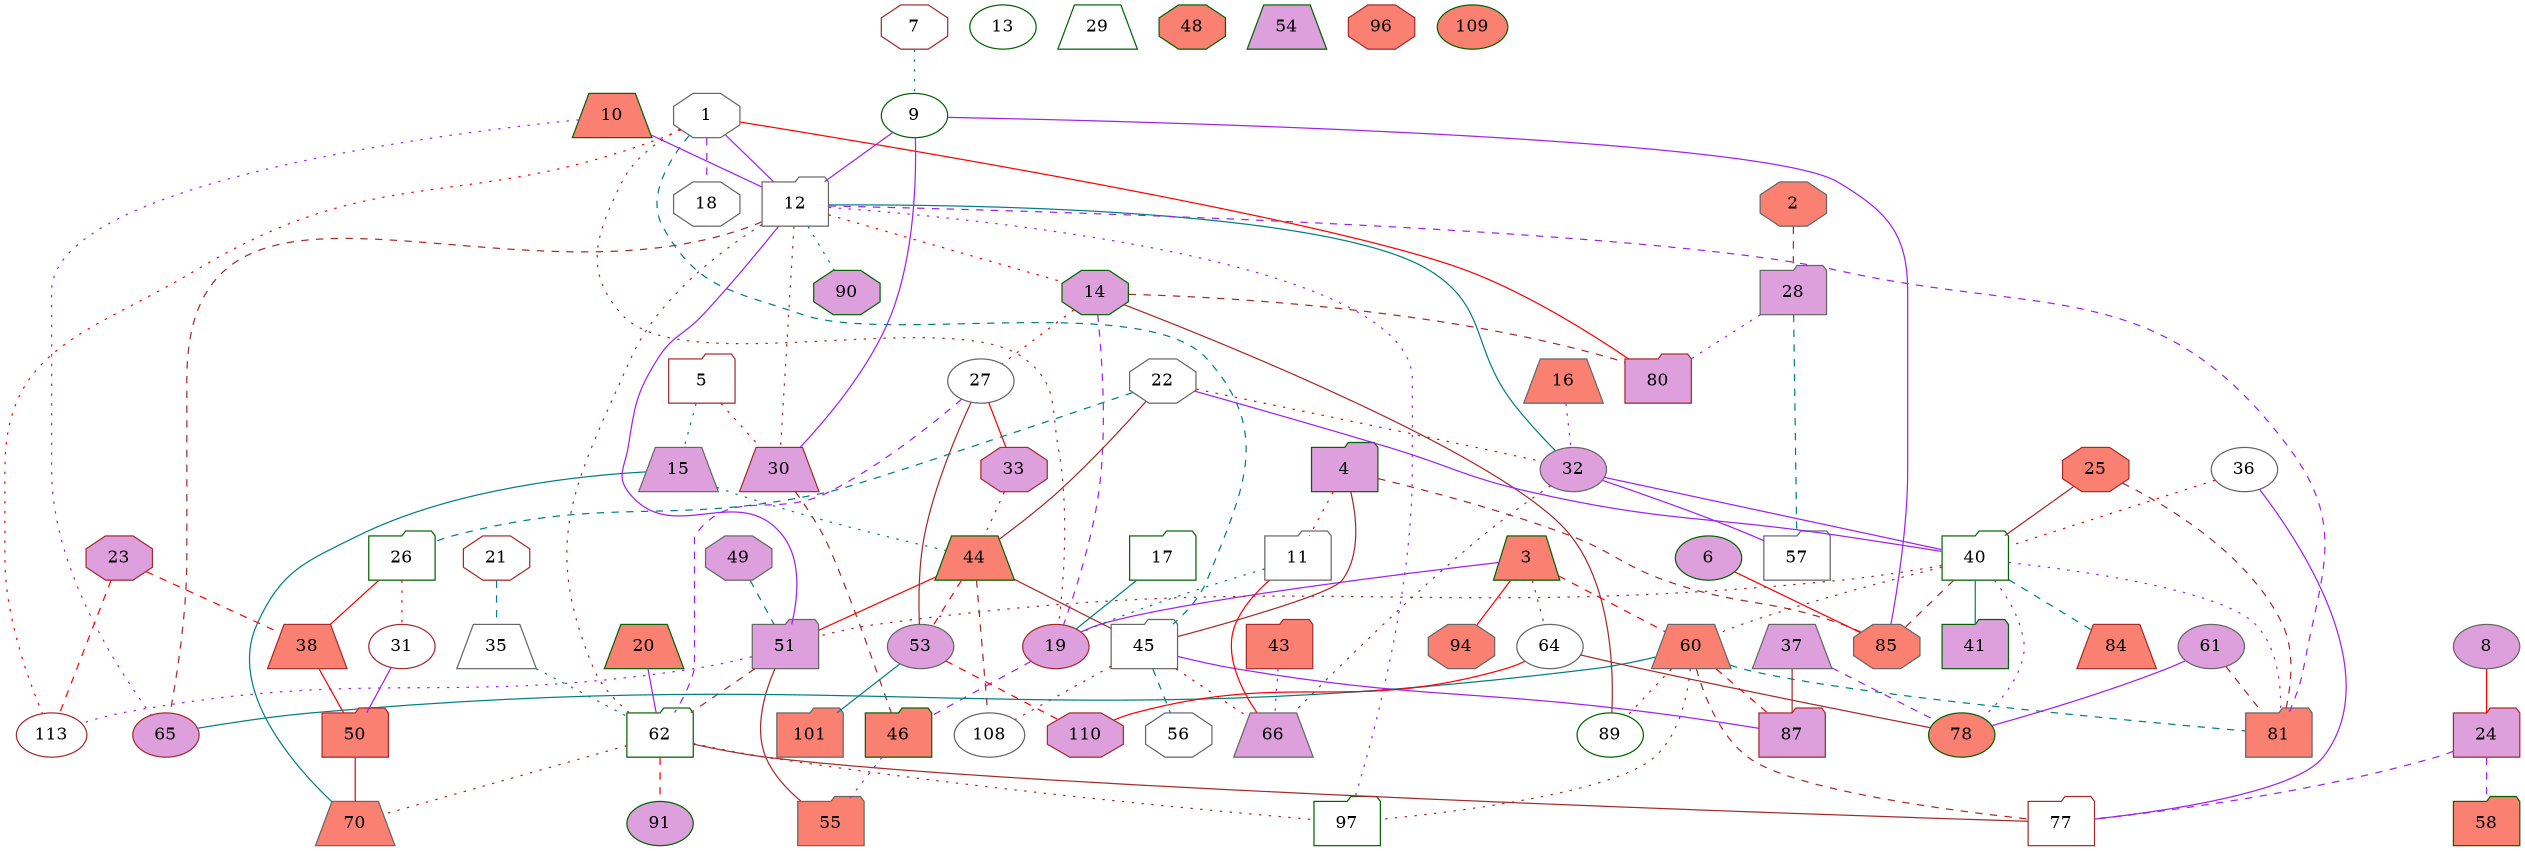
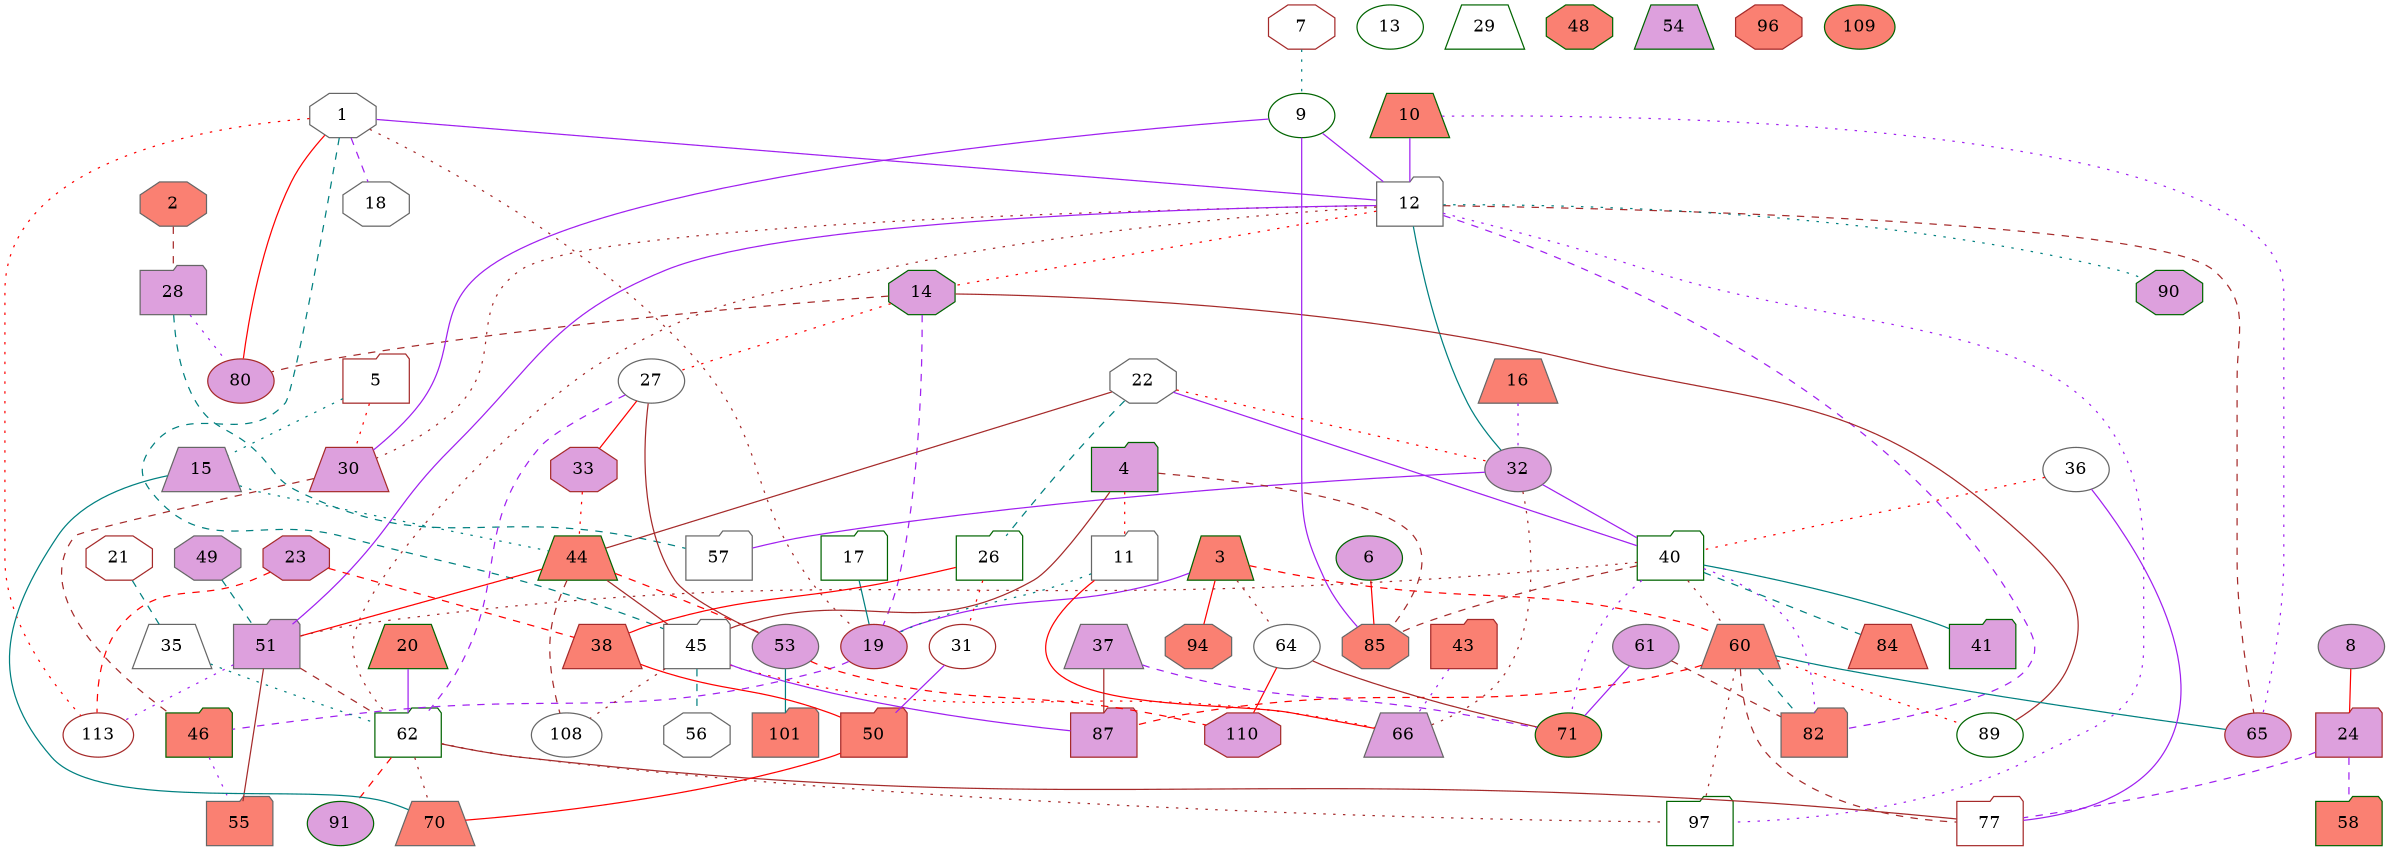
(1658, 381) -> (241, 381)
(2096, 470) -> none
(1962, 735) -> (1568, 735)
(2279, 735) -> (1814, 735)
